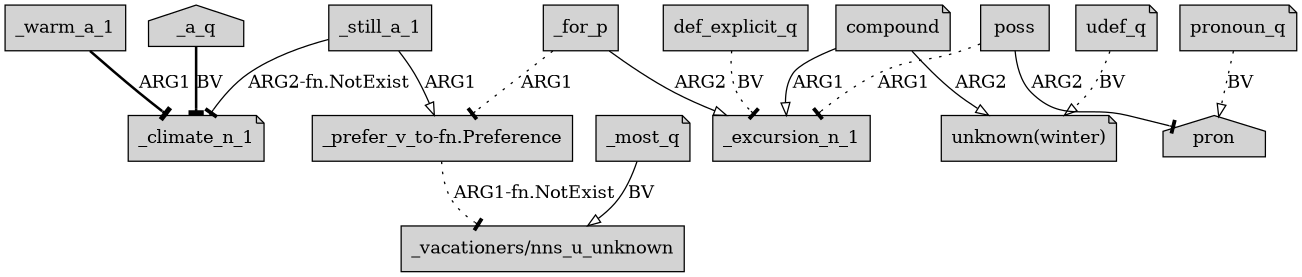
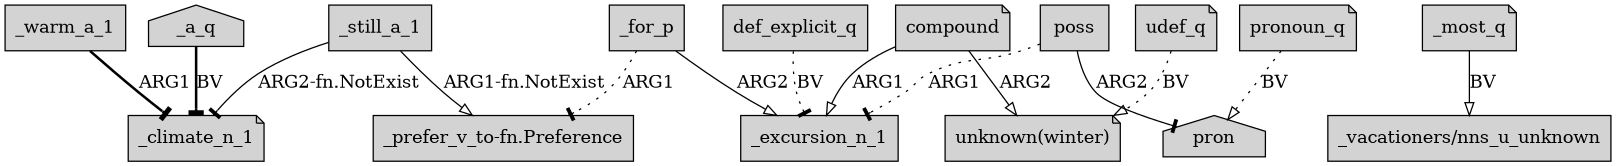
(451, 83) -> (524, 83)
(450, 197) -> none
